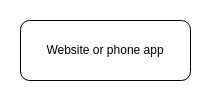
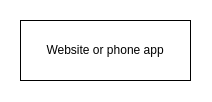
(106, 51) -> (106, 51)
